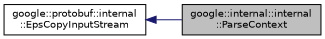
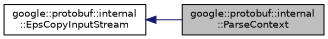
(252, 20) -> (253, 20)
